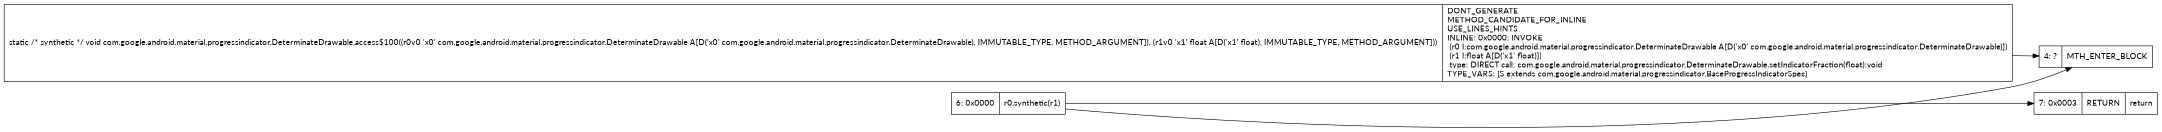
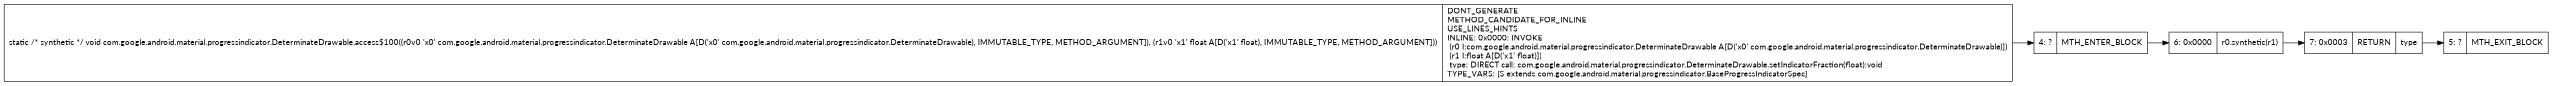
none -> (2496, 43)
(2141, 103) -> (2409, 43)
(1568, 126) -> (2155, 43)
